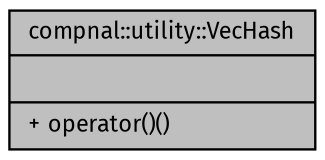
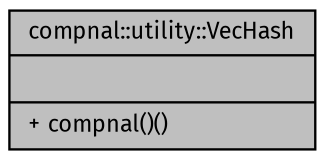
(100, 125) -> (99, 125)
